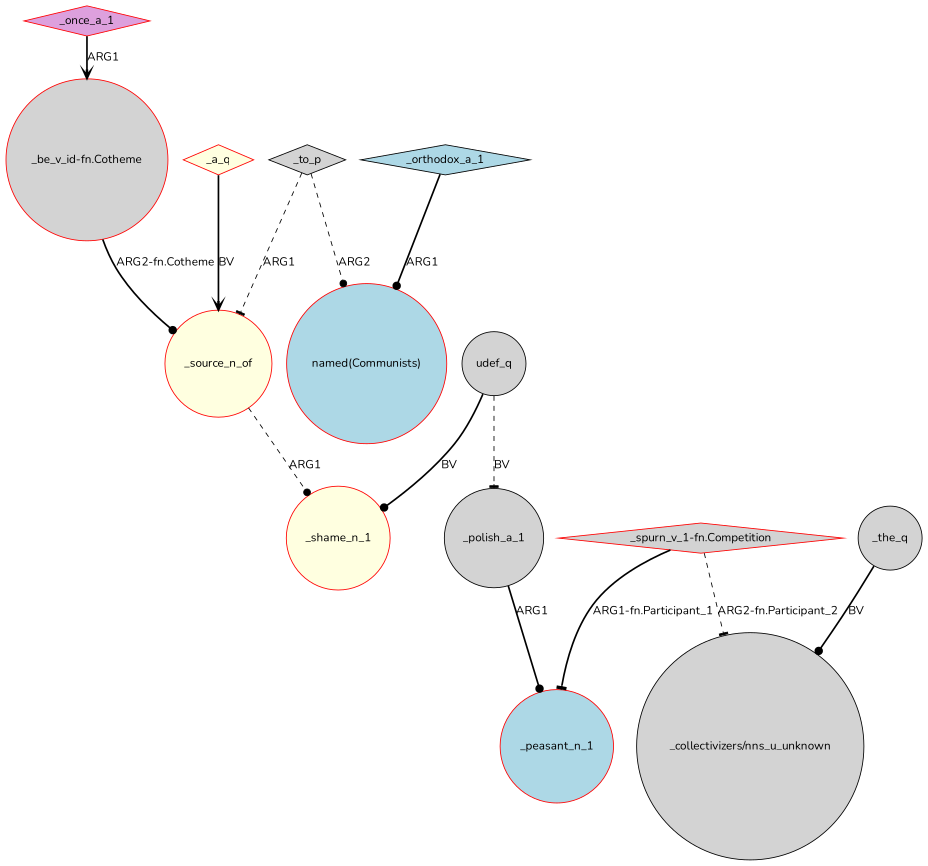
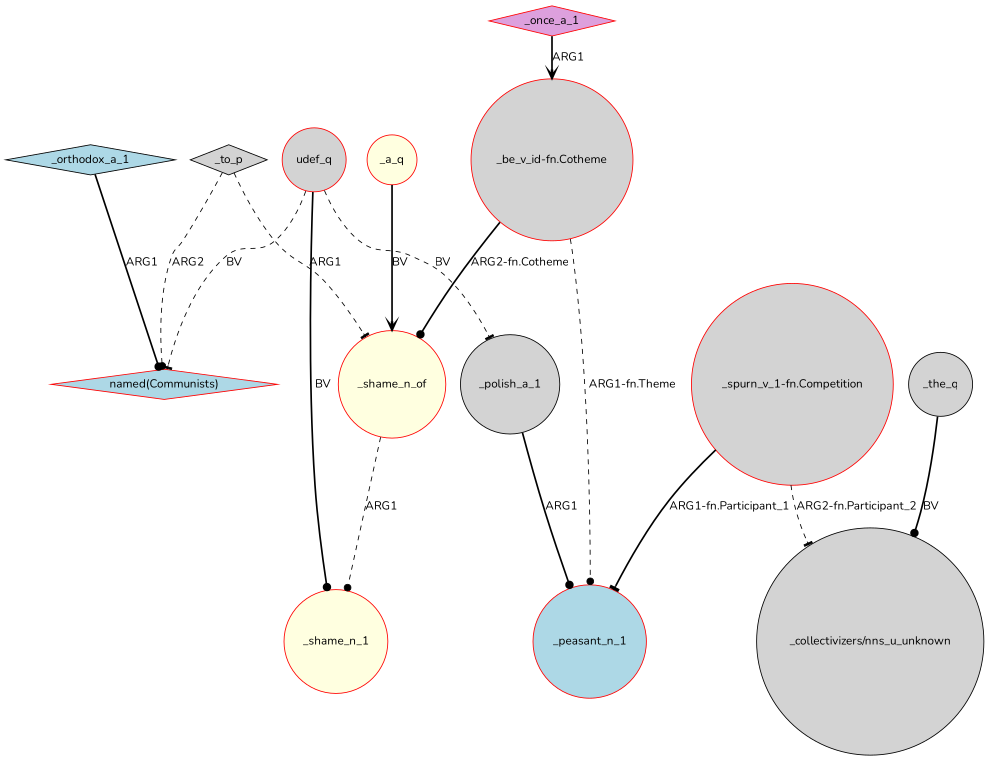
(218, 160) -> (392, 160)
none -> (221, 261)
(218, 364) -> (392, 384)
(367, 364) -> (164, 384)
(494, 364) -> (314, 160)
none -> (586, 408)
(701, 538) -> (792, 384)
